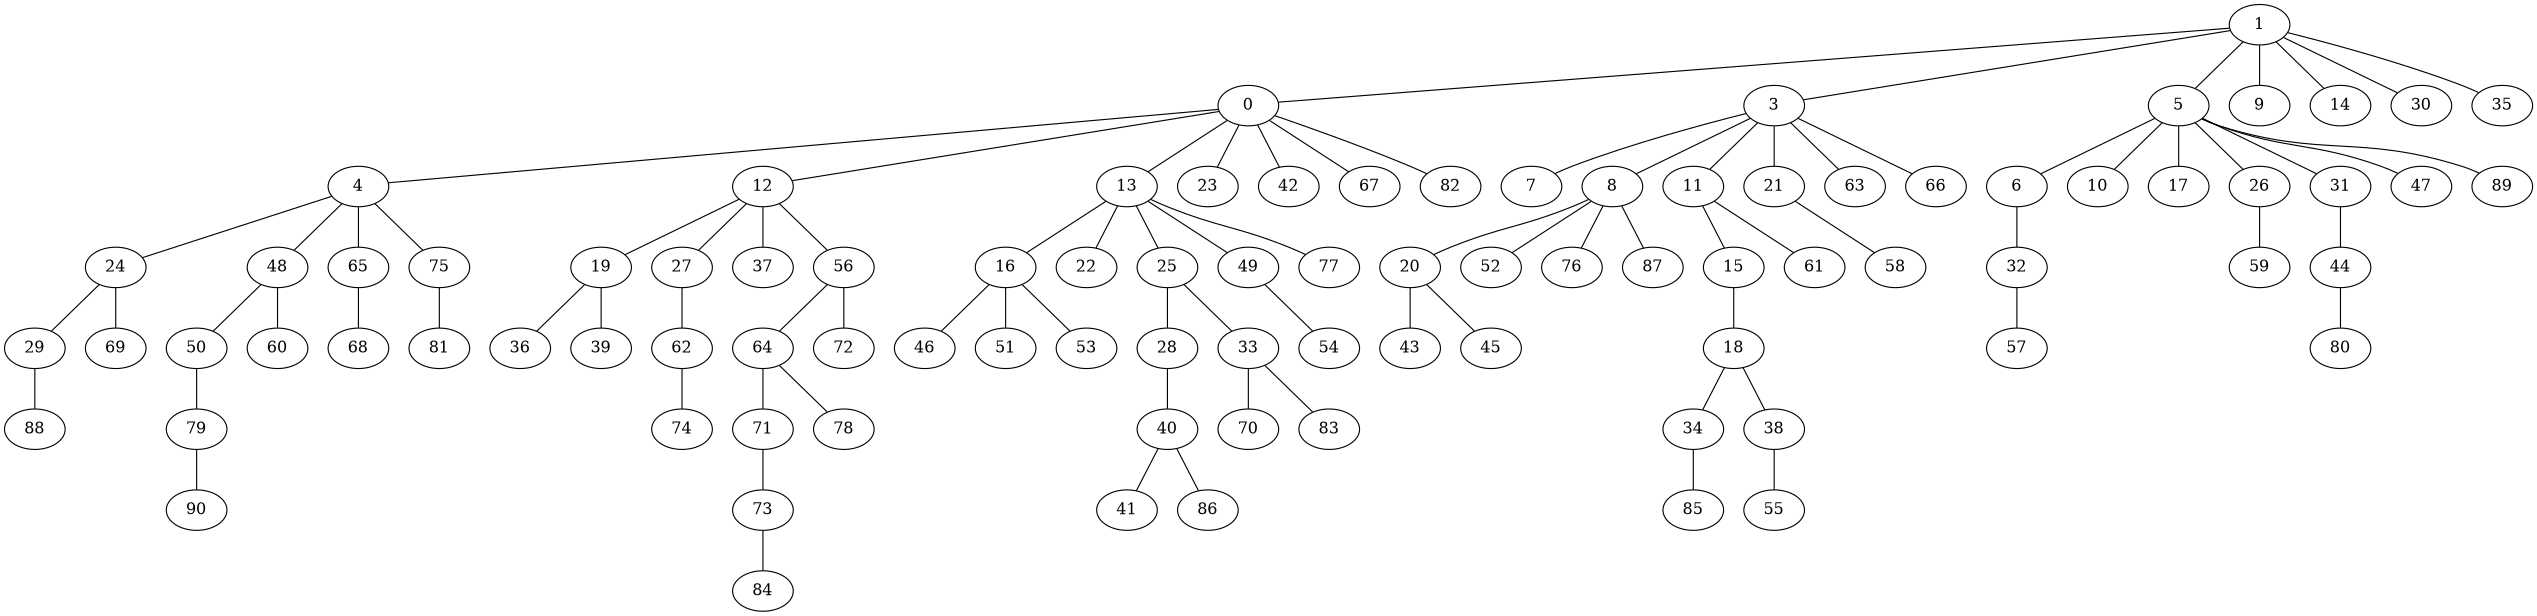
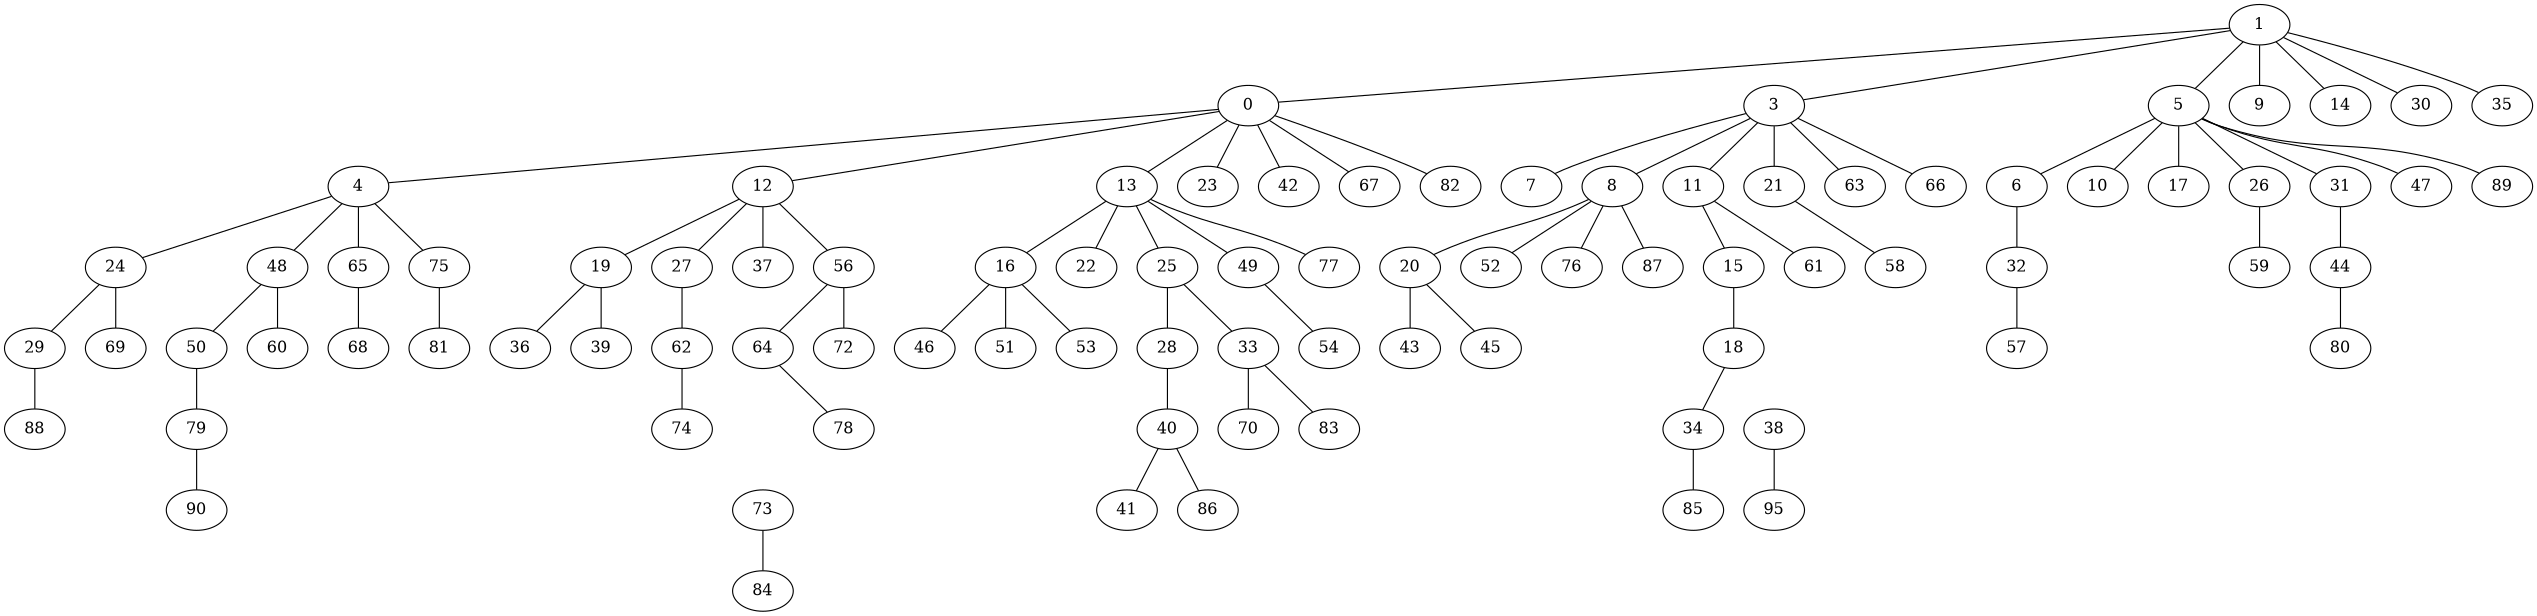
(1754, 389) -> none
(763, 429) -> none
(1774, 510) -> (1774, 510)
